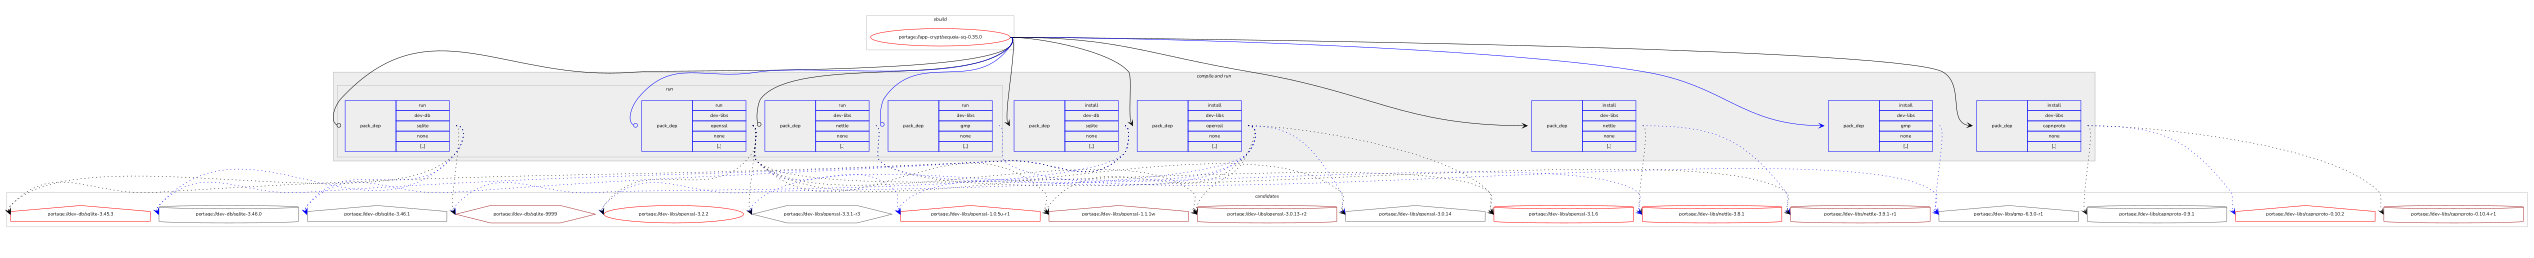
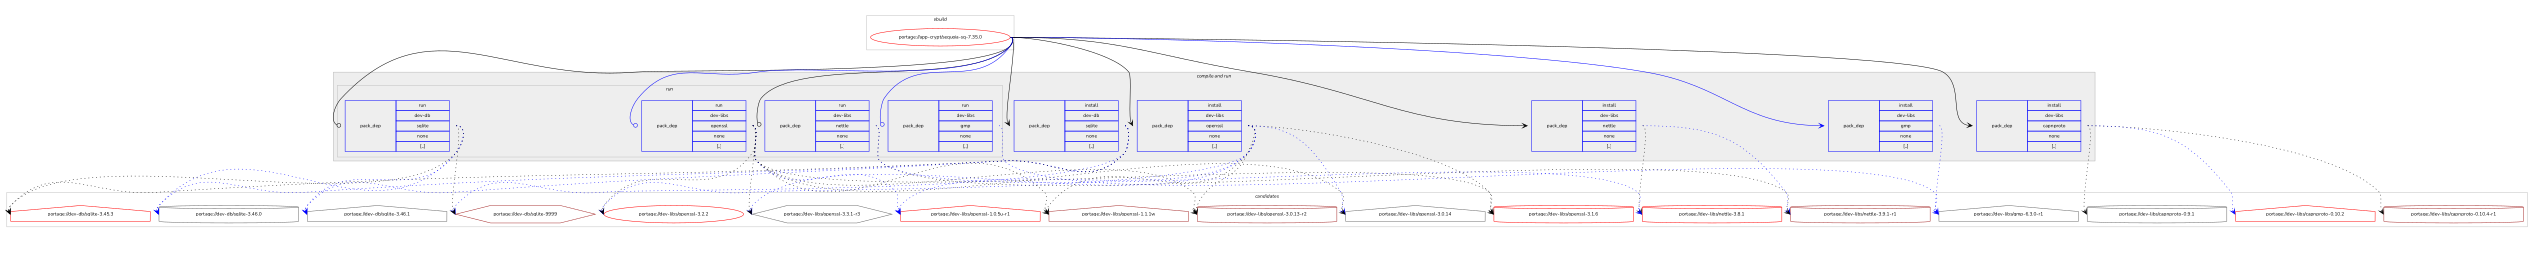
(940, 37) -> (940, 37)
